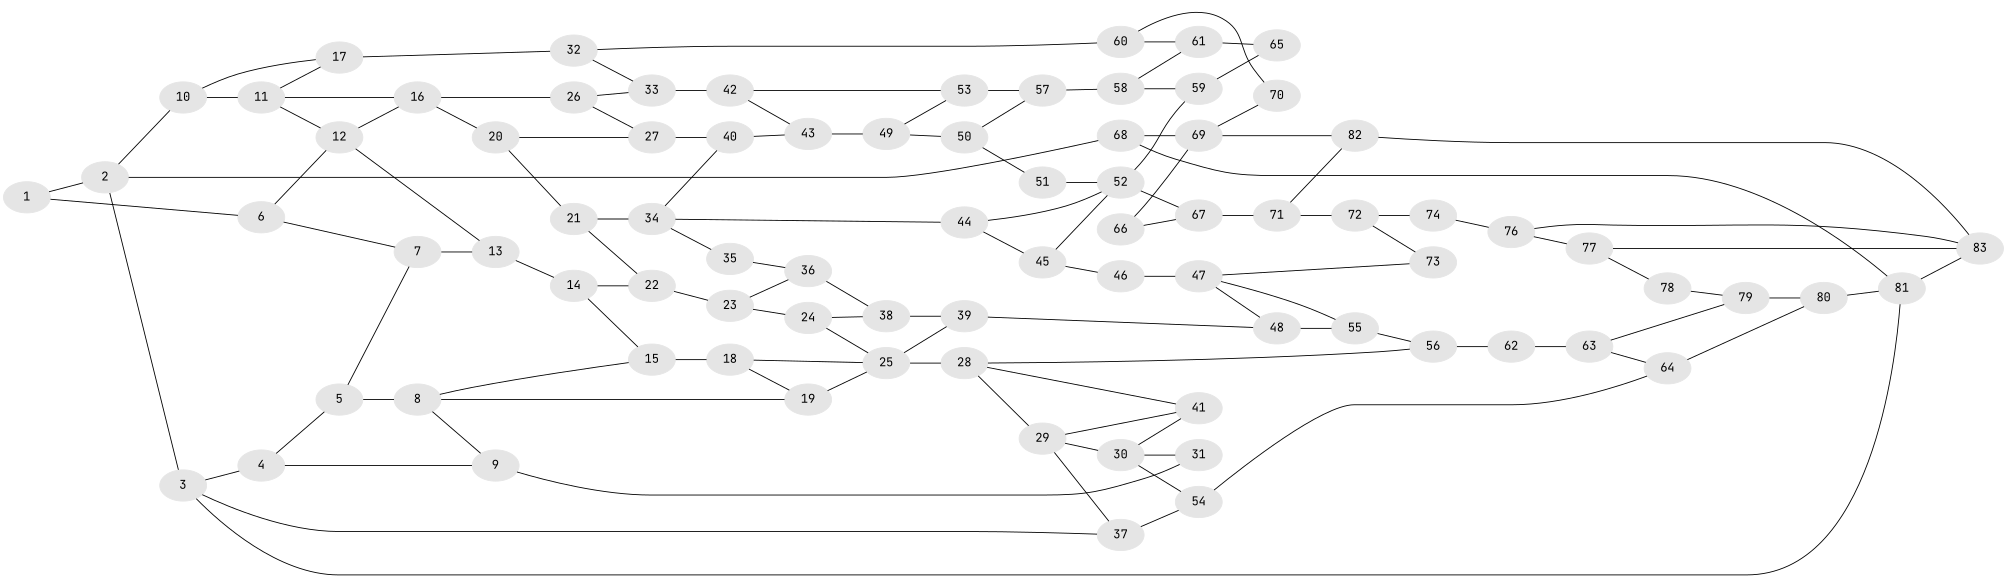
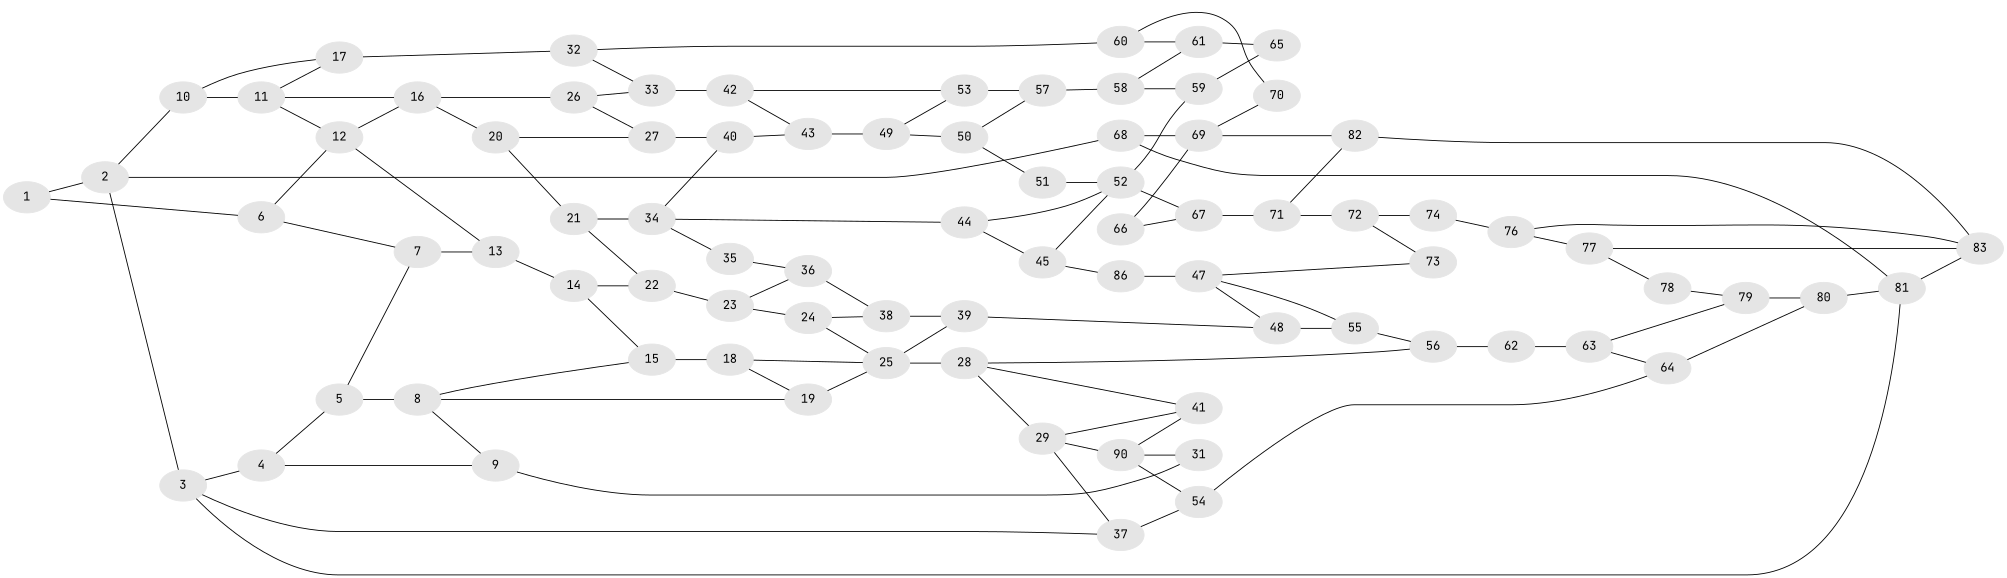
(1121, 276) -> (1121, 276)
(1121, 455) -> (1121, 455)
